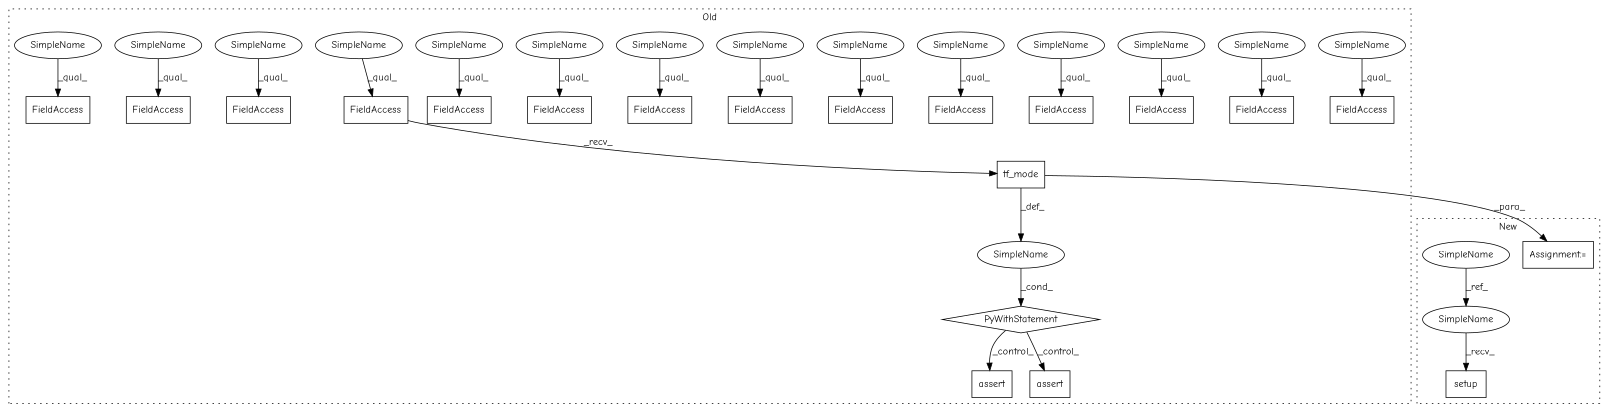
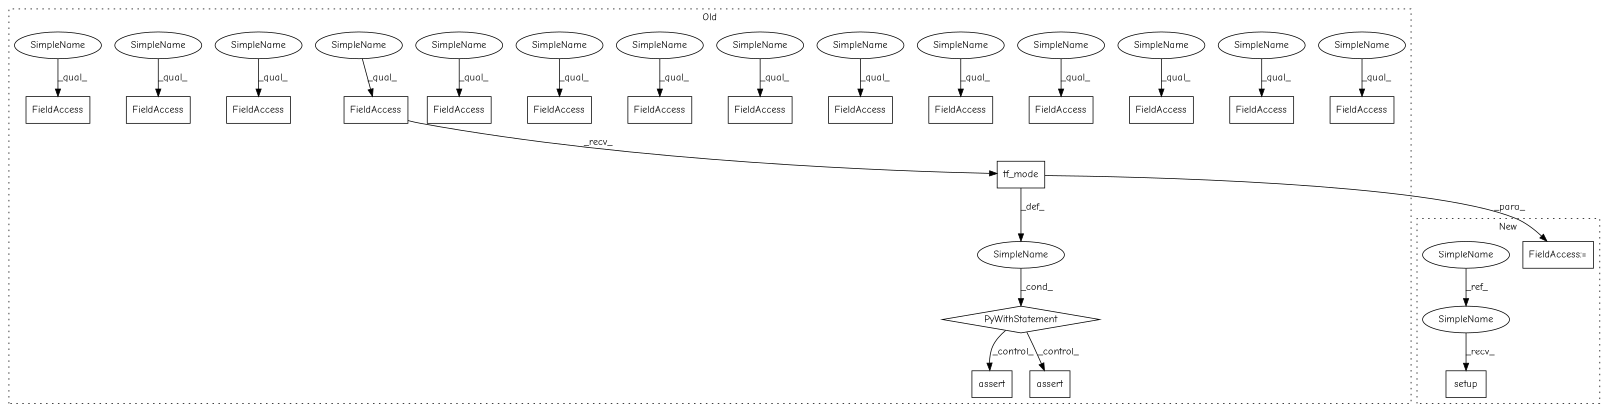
(1558, 255) -> (1558, 255)
